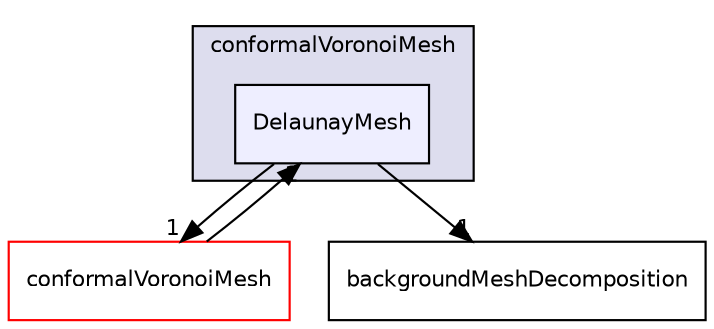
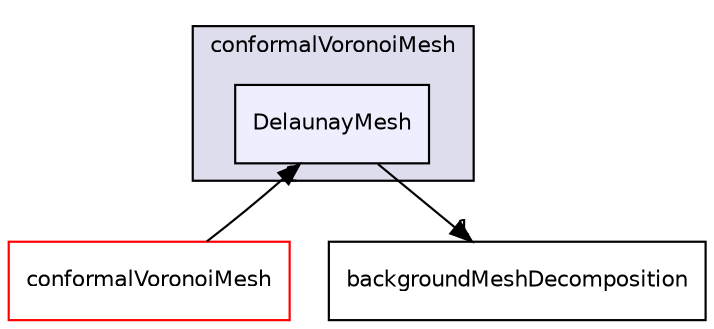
(235, 195) -> none
